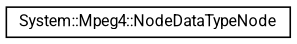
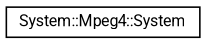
(148, 22) -> (103, 22)
